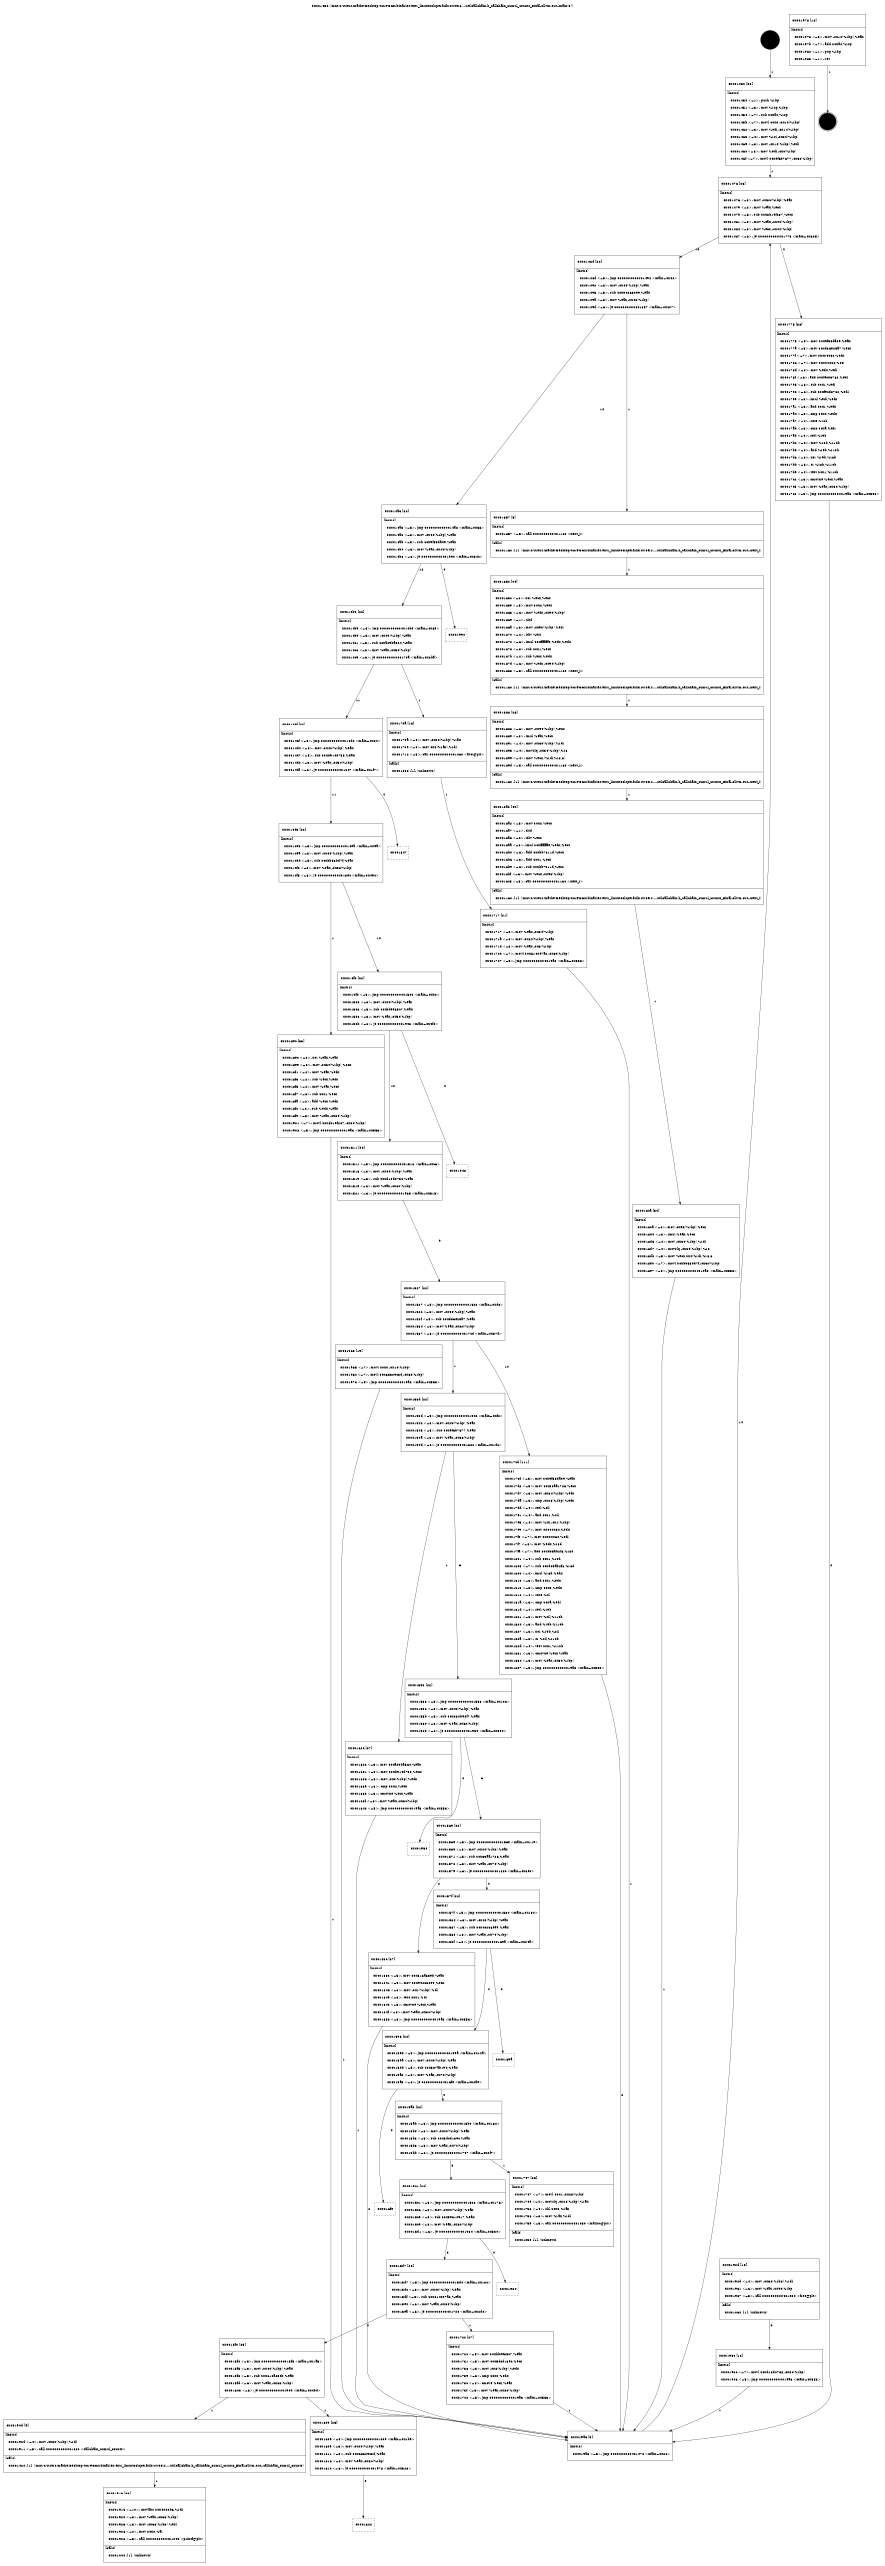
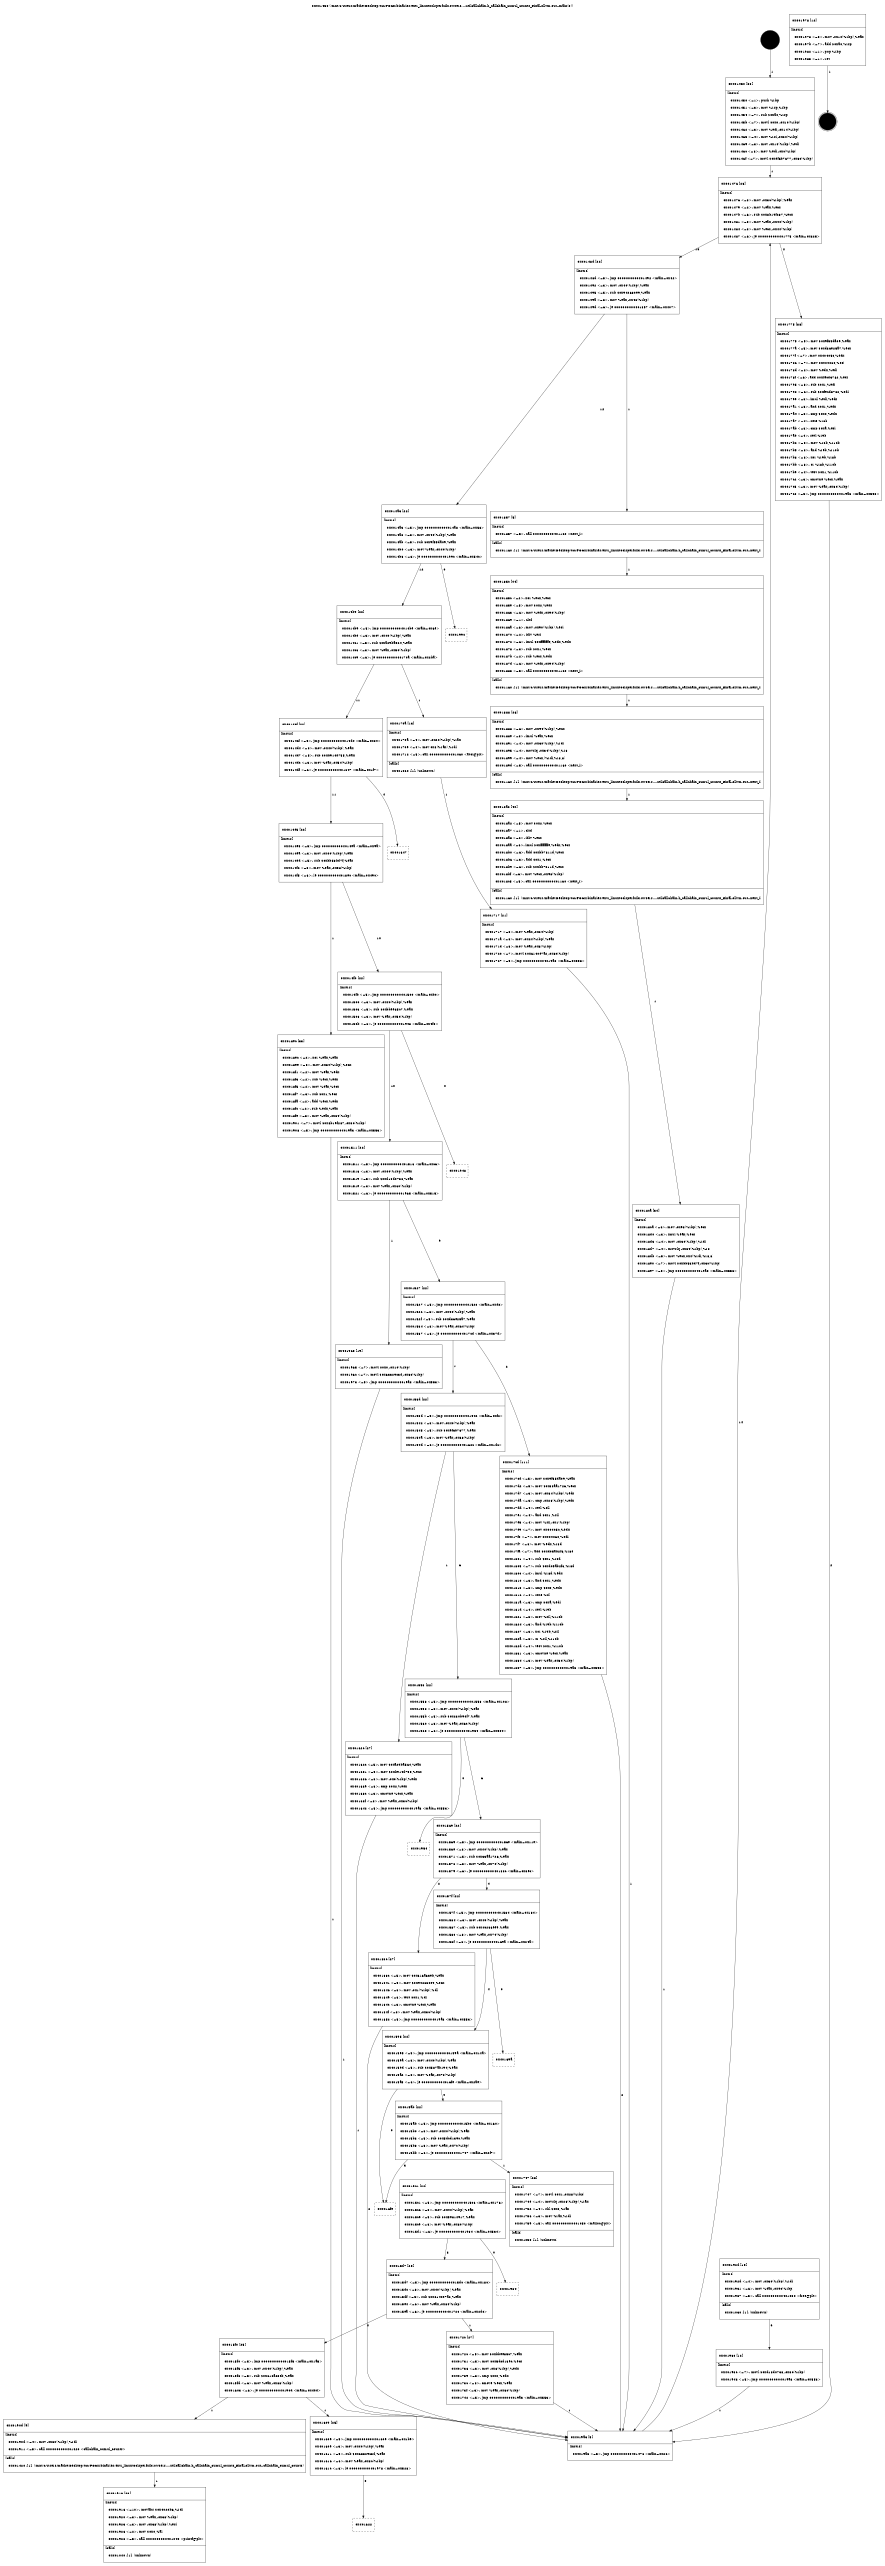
none -> (389, 1271)
(506, 1367) -> (506, 1367)
(450, 2169) -> (394, 2178)
